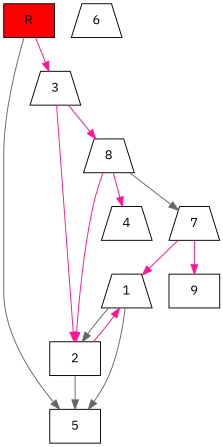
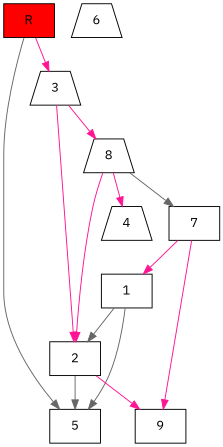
(194, 223) -> (194, 223)
(127, 291) -> (127, 291)
(104, 329) -> (114, 390)
